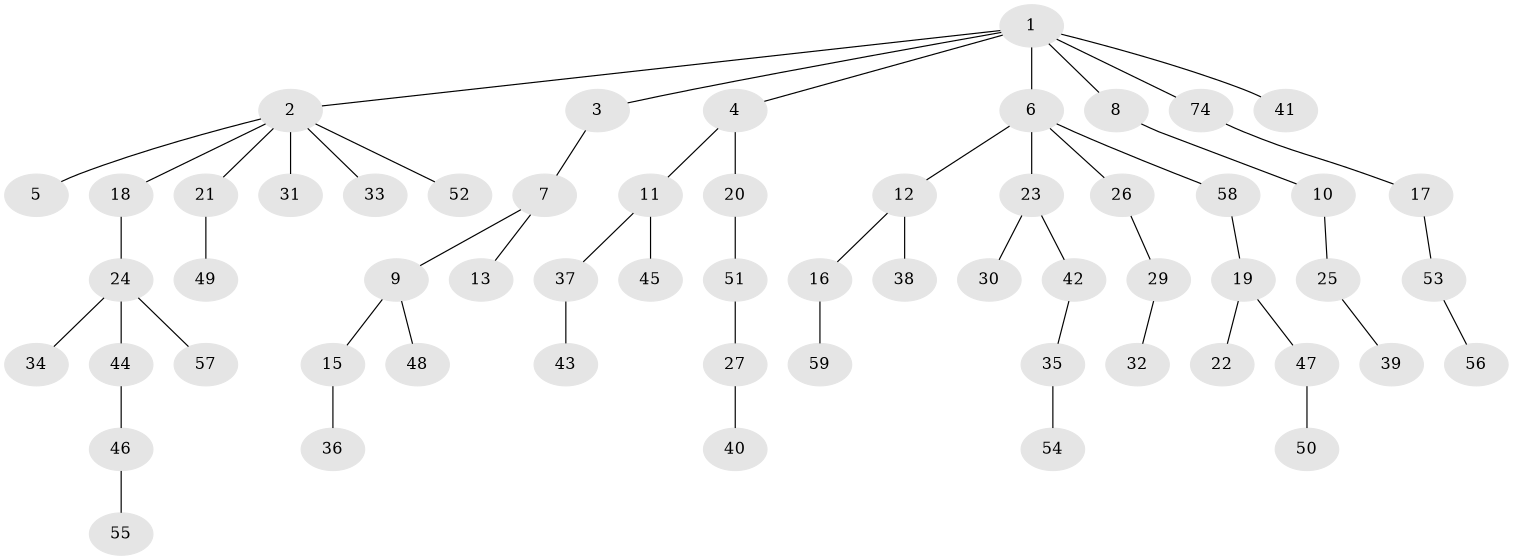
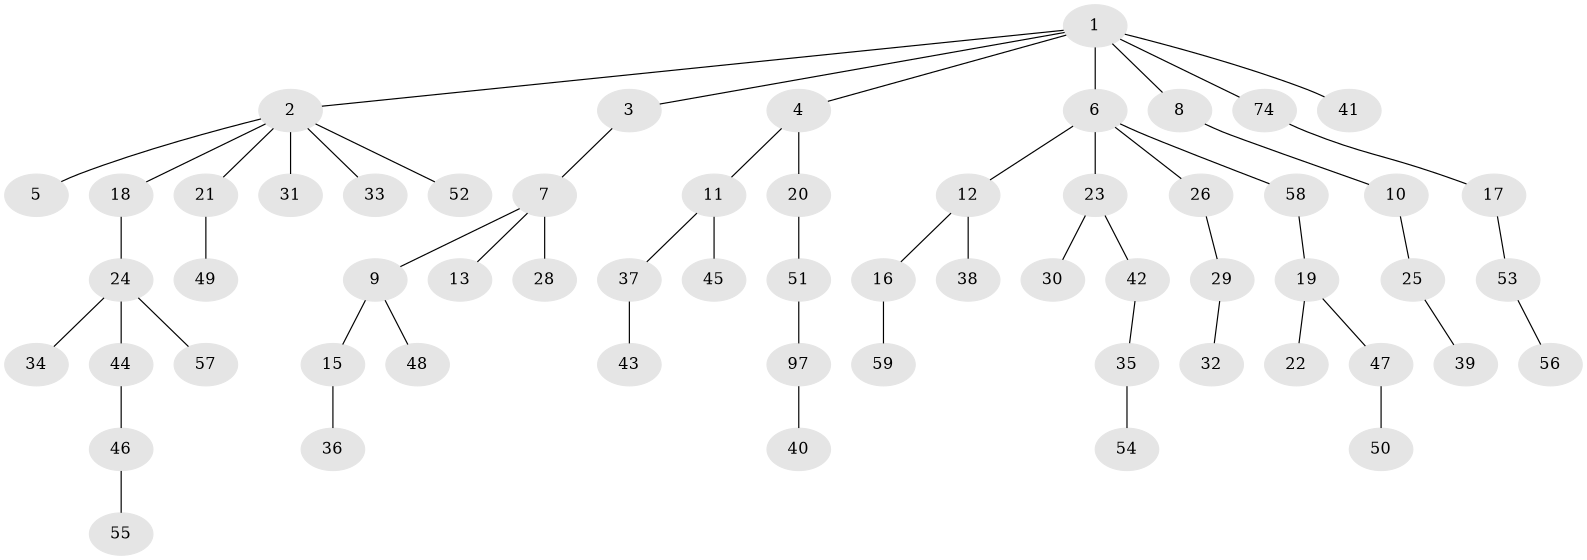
none -> (545, 280)
(735, 365) -> (799, 365)
